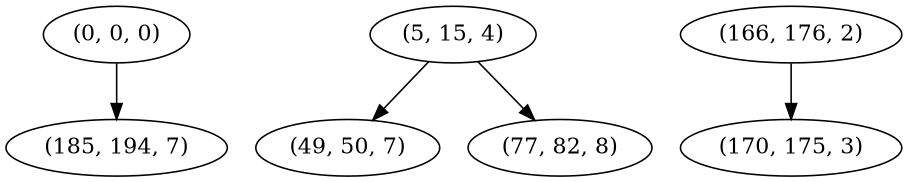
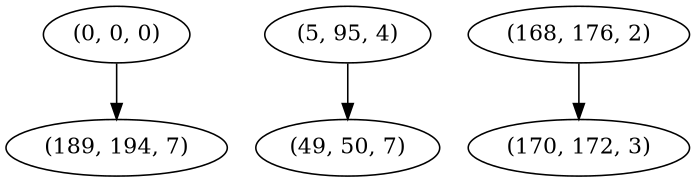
(453, 35) -> (348, 35)
(791, 35) -> (579, 35)
(117, 148) -> (117, 148)
(560, 148) -> none
(791, 148) -> (579, 148)
